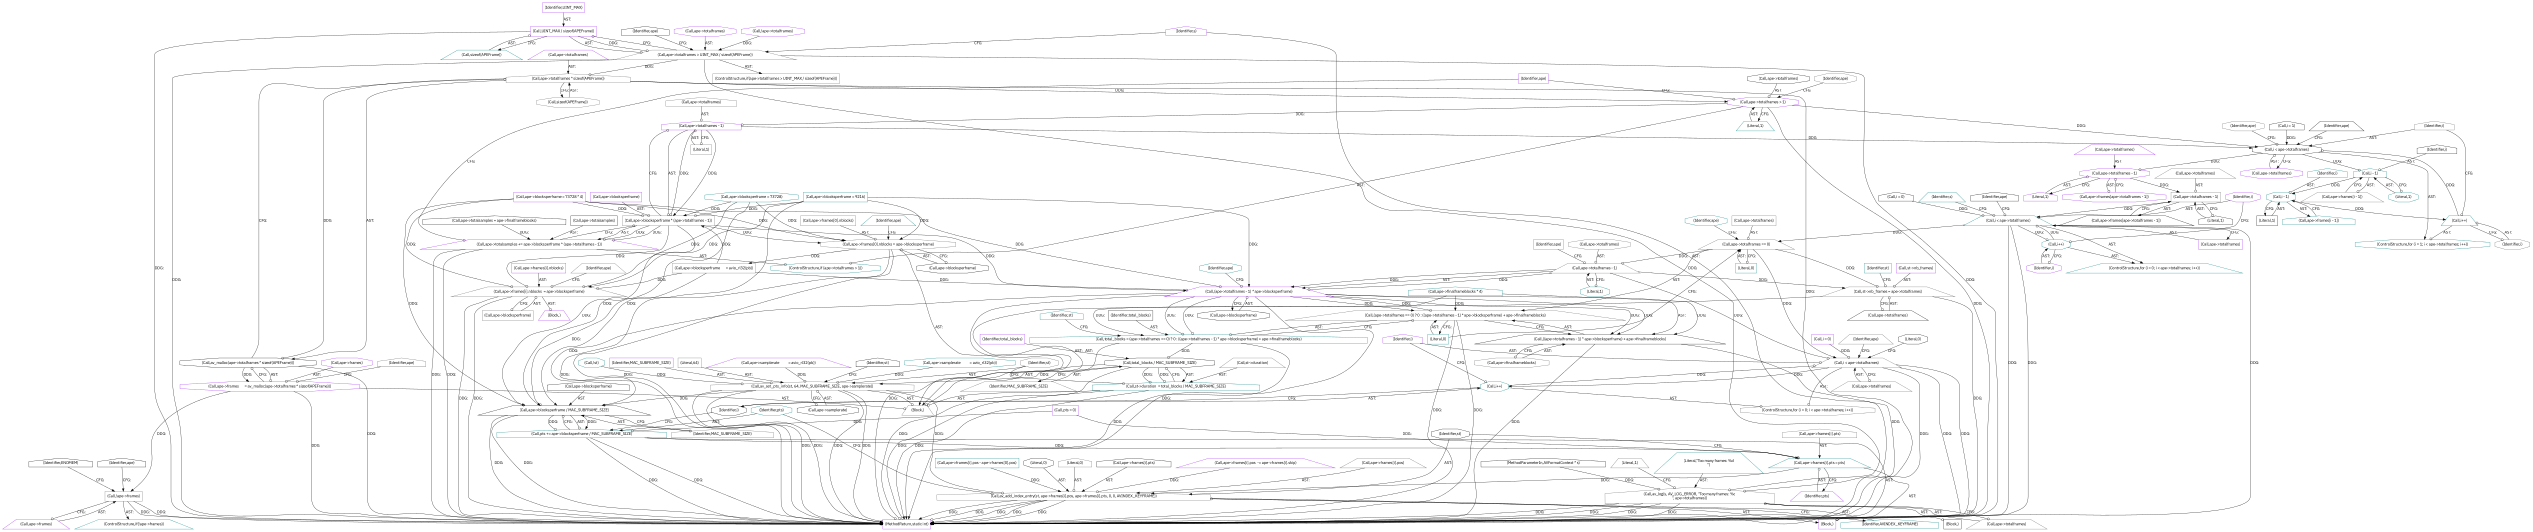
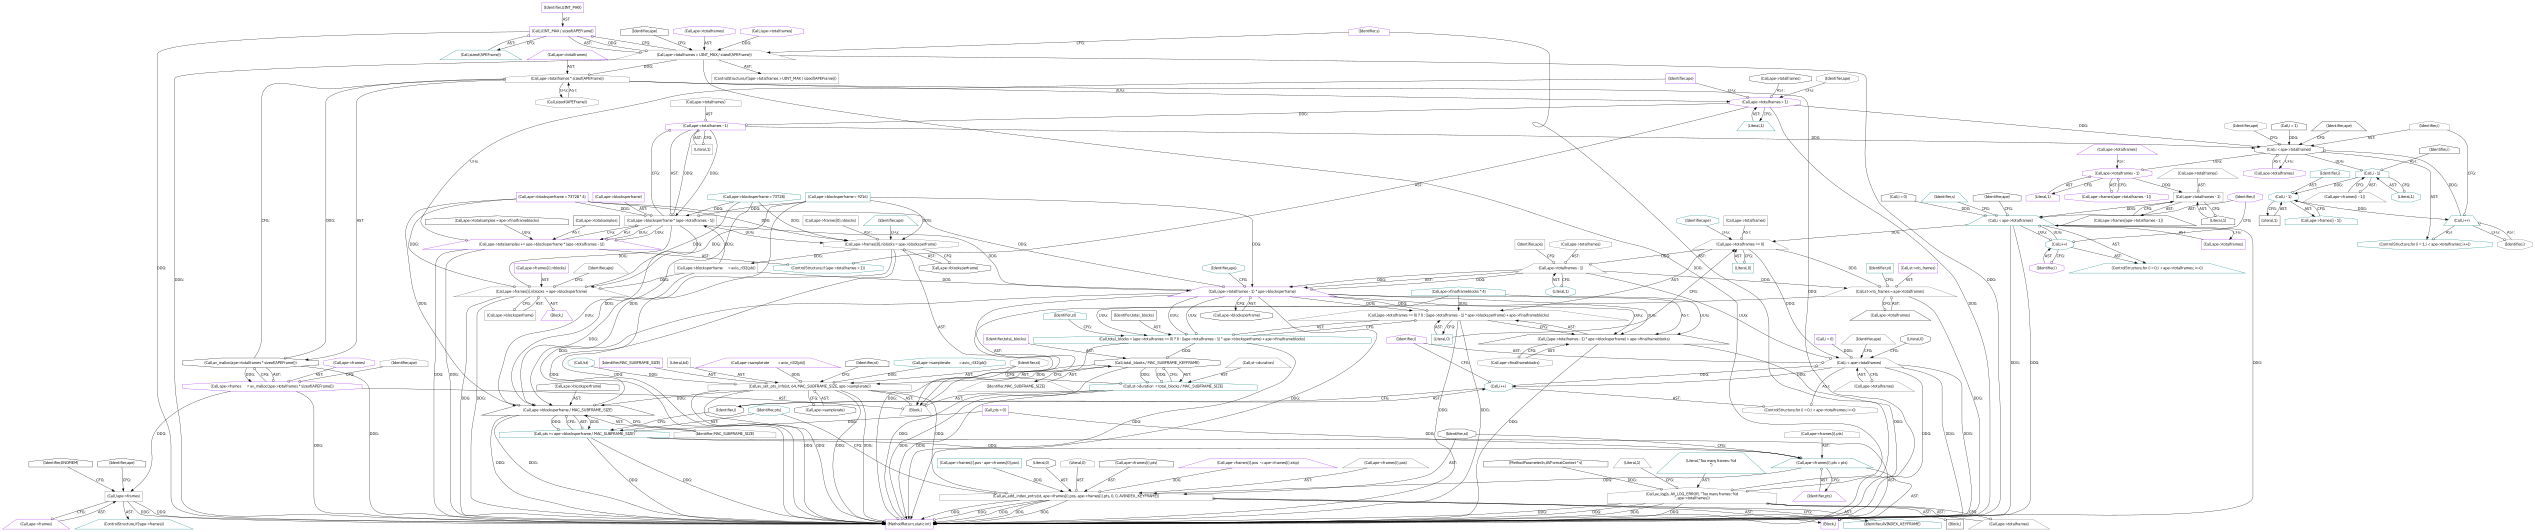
(1160, 363) -> (1157, 363)
